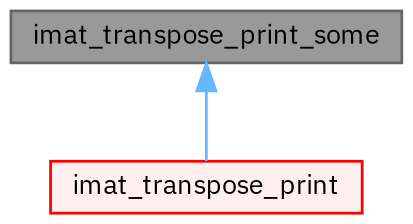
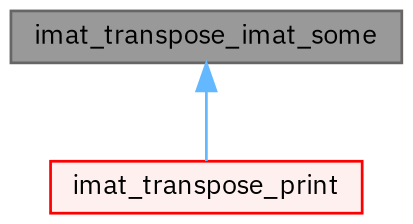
(206, 37) -> (206, 37)
